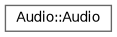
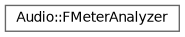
(58, 18) -> (92, 18)
